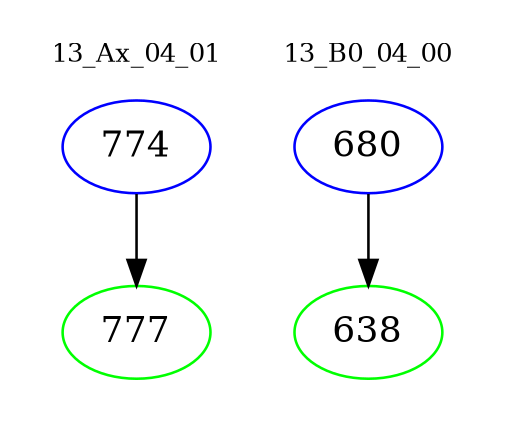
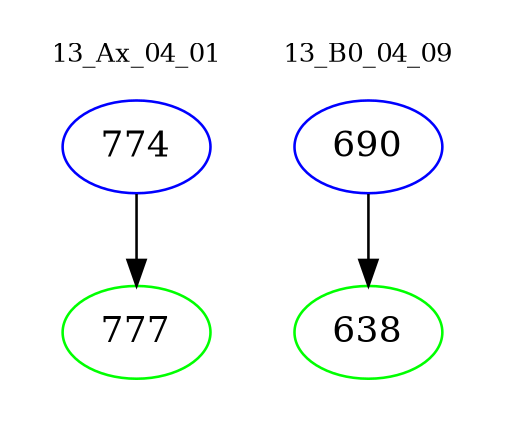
(368, 55) -> (368, 55)
(368, 147) -> (368, 147)
